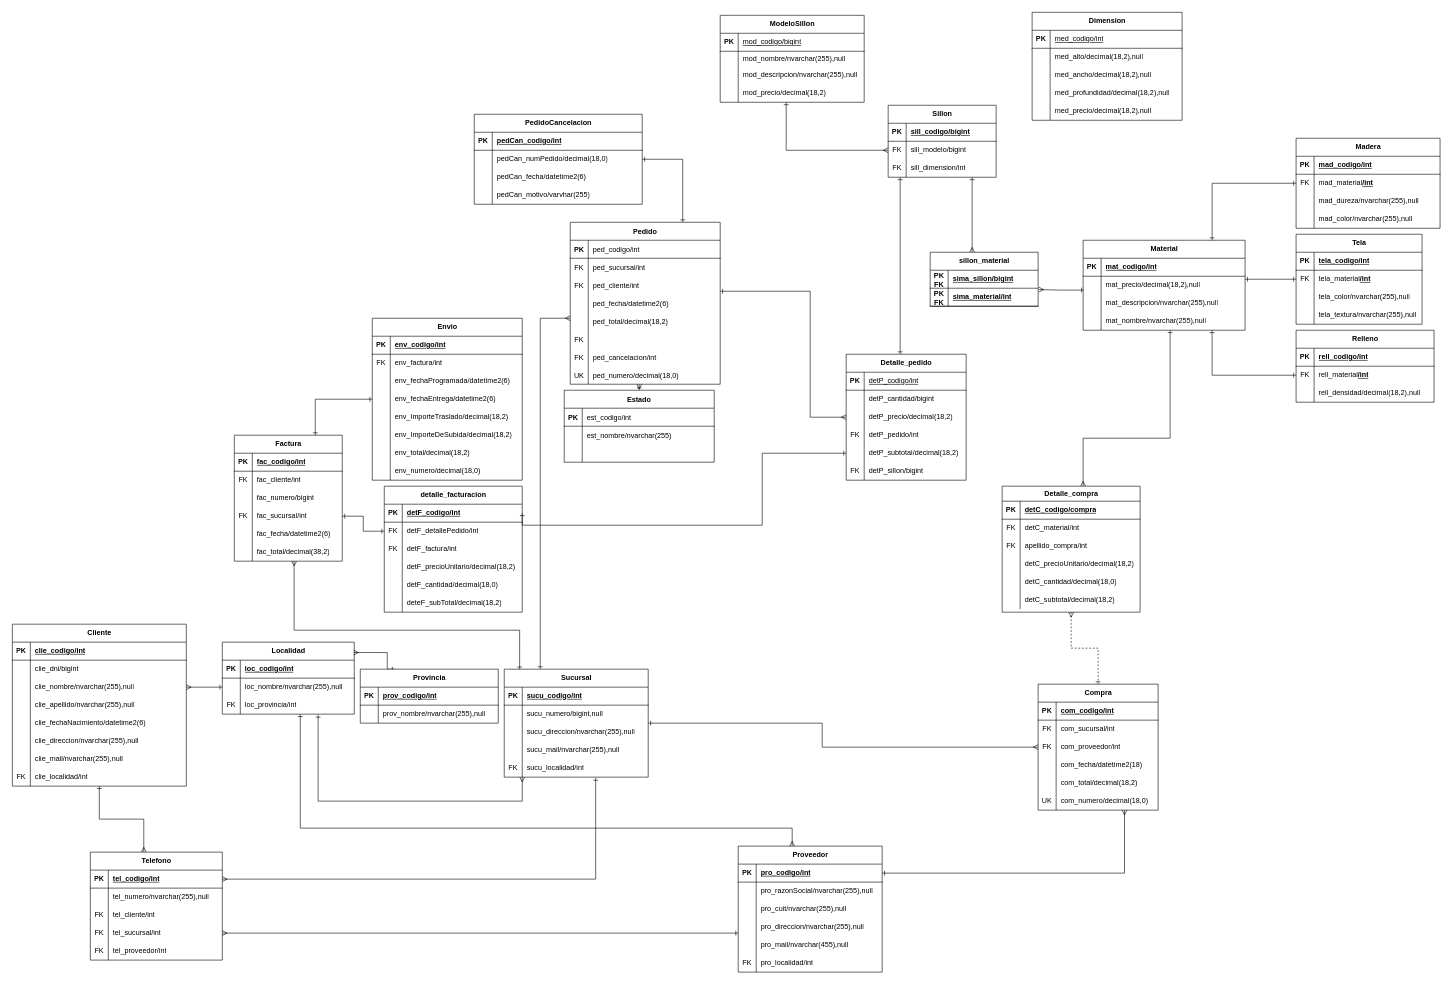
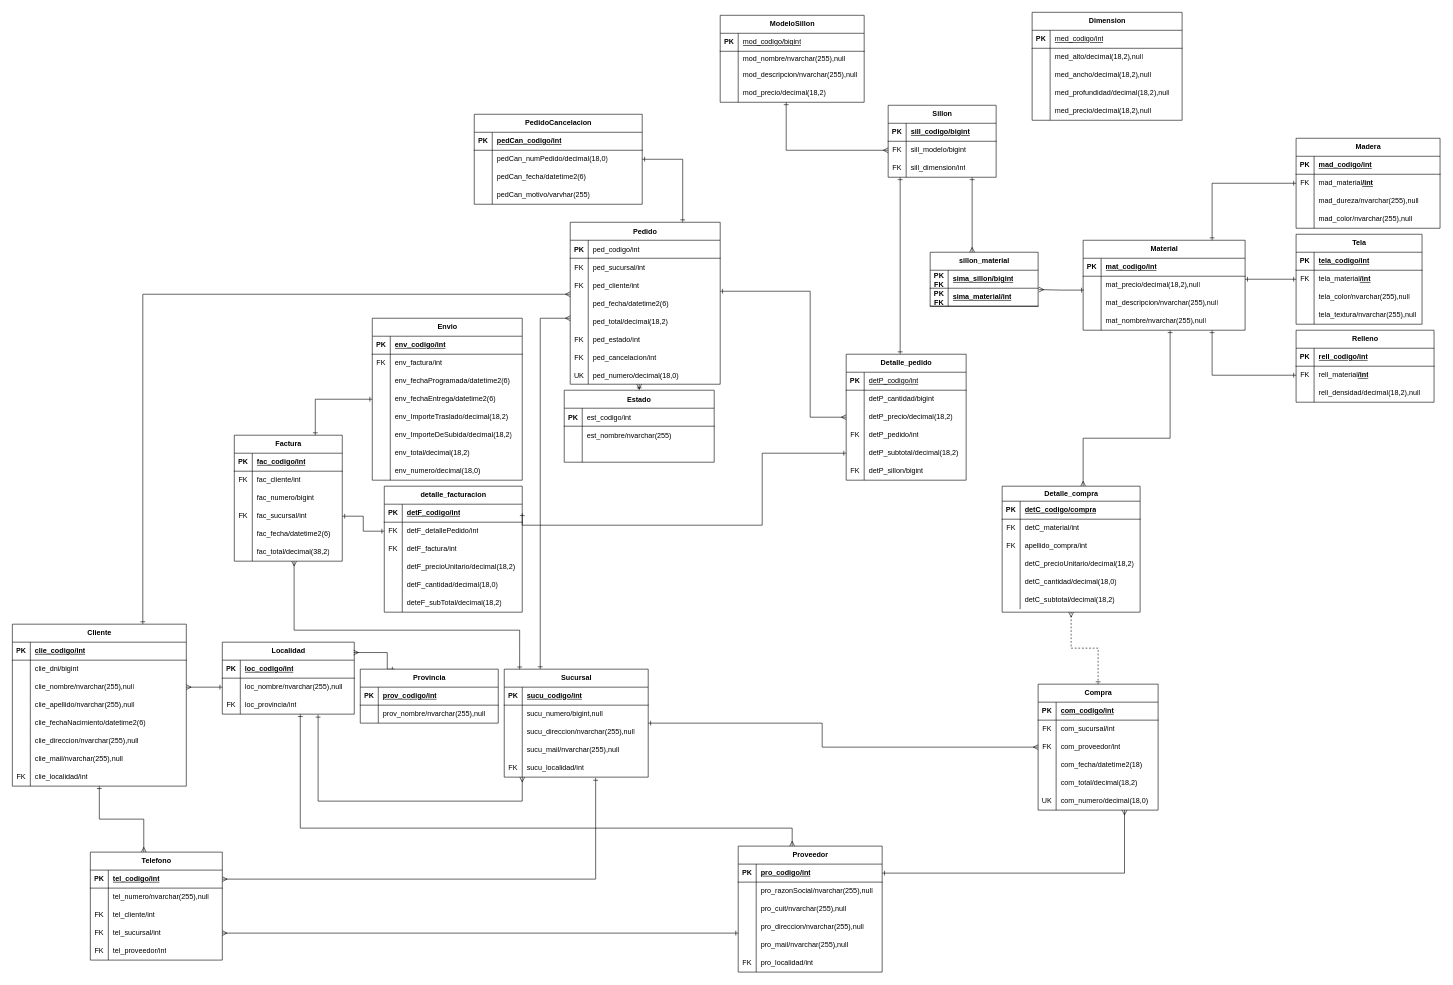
none -> (190, 294)
none -> (654, 339)
(811, 945) -> (811, 945)
